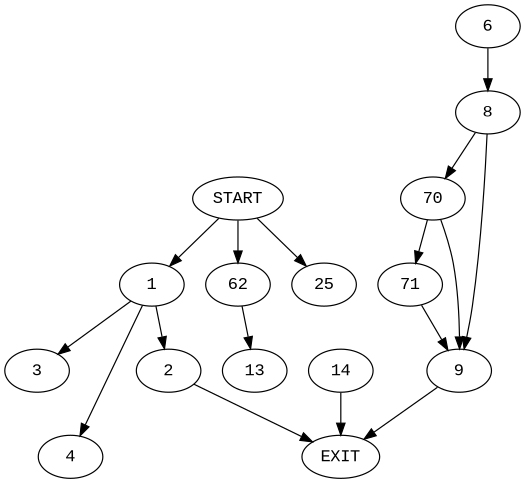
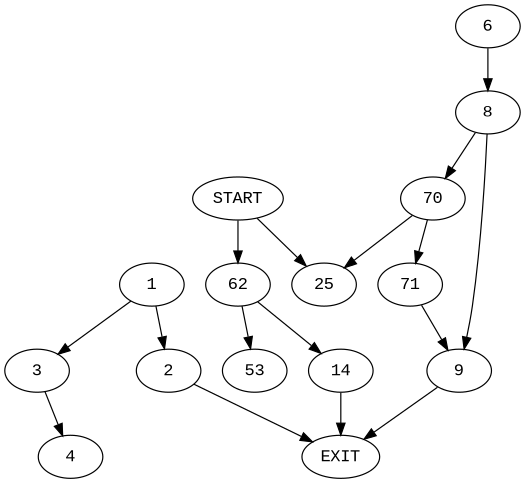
(199, 238) -> none
(455, 277) -> (383, 238)
none -> (285, 324)
(114, 365) -> (52, 408)
(255, 371) -> (255, 371)
